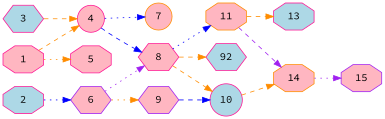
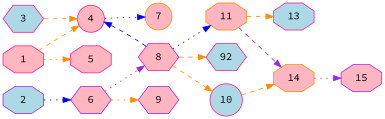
(118, 39) -> (129, 35)
(23, 100) -> (23, 100)
(191, 100) -> none
